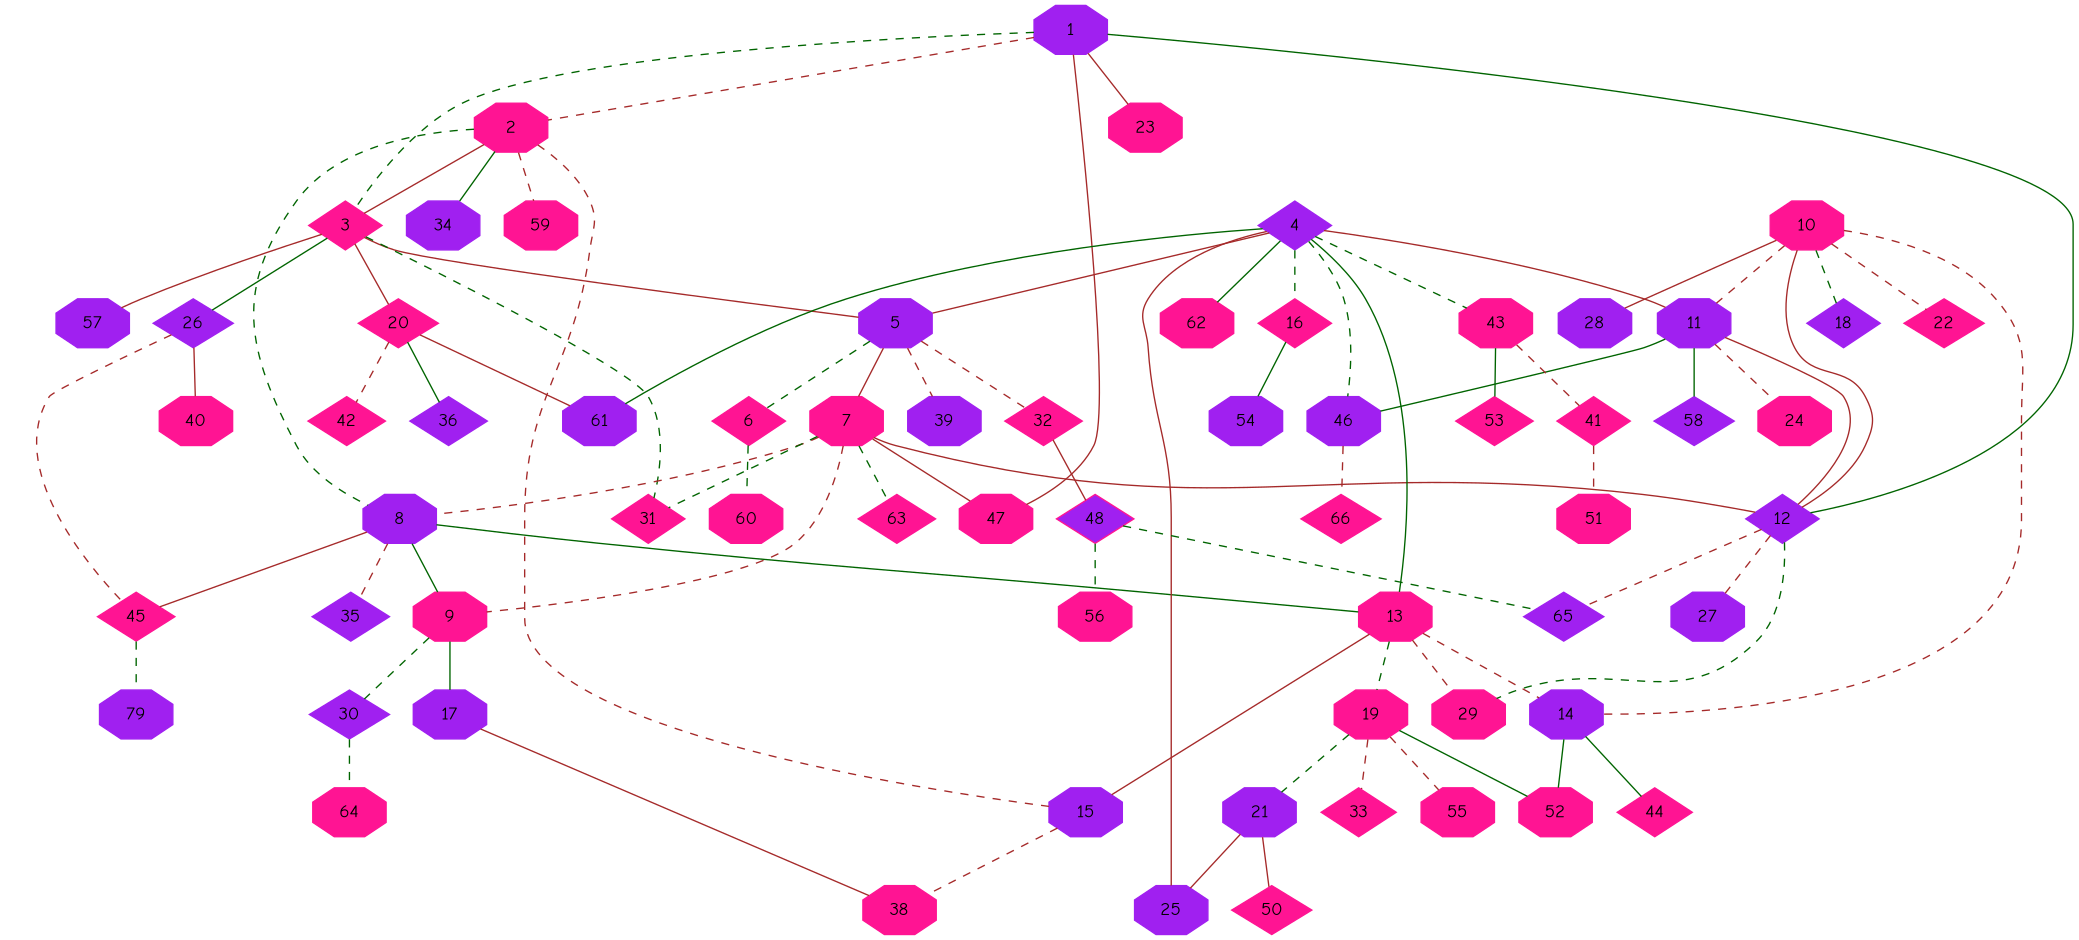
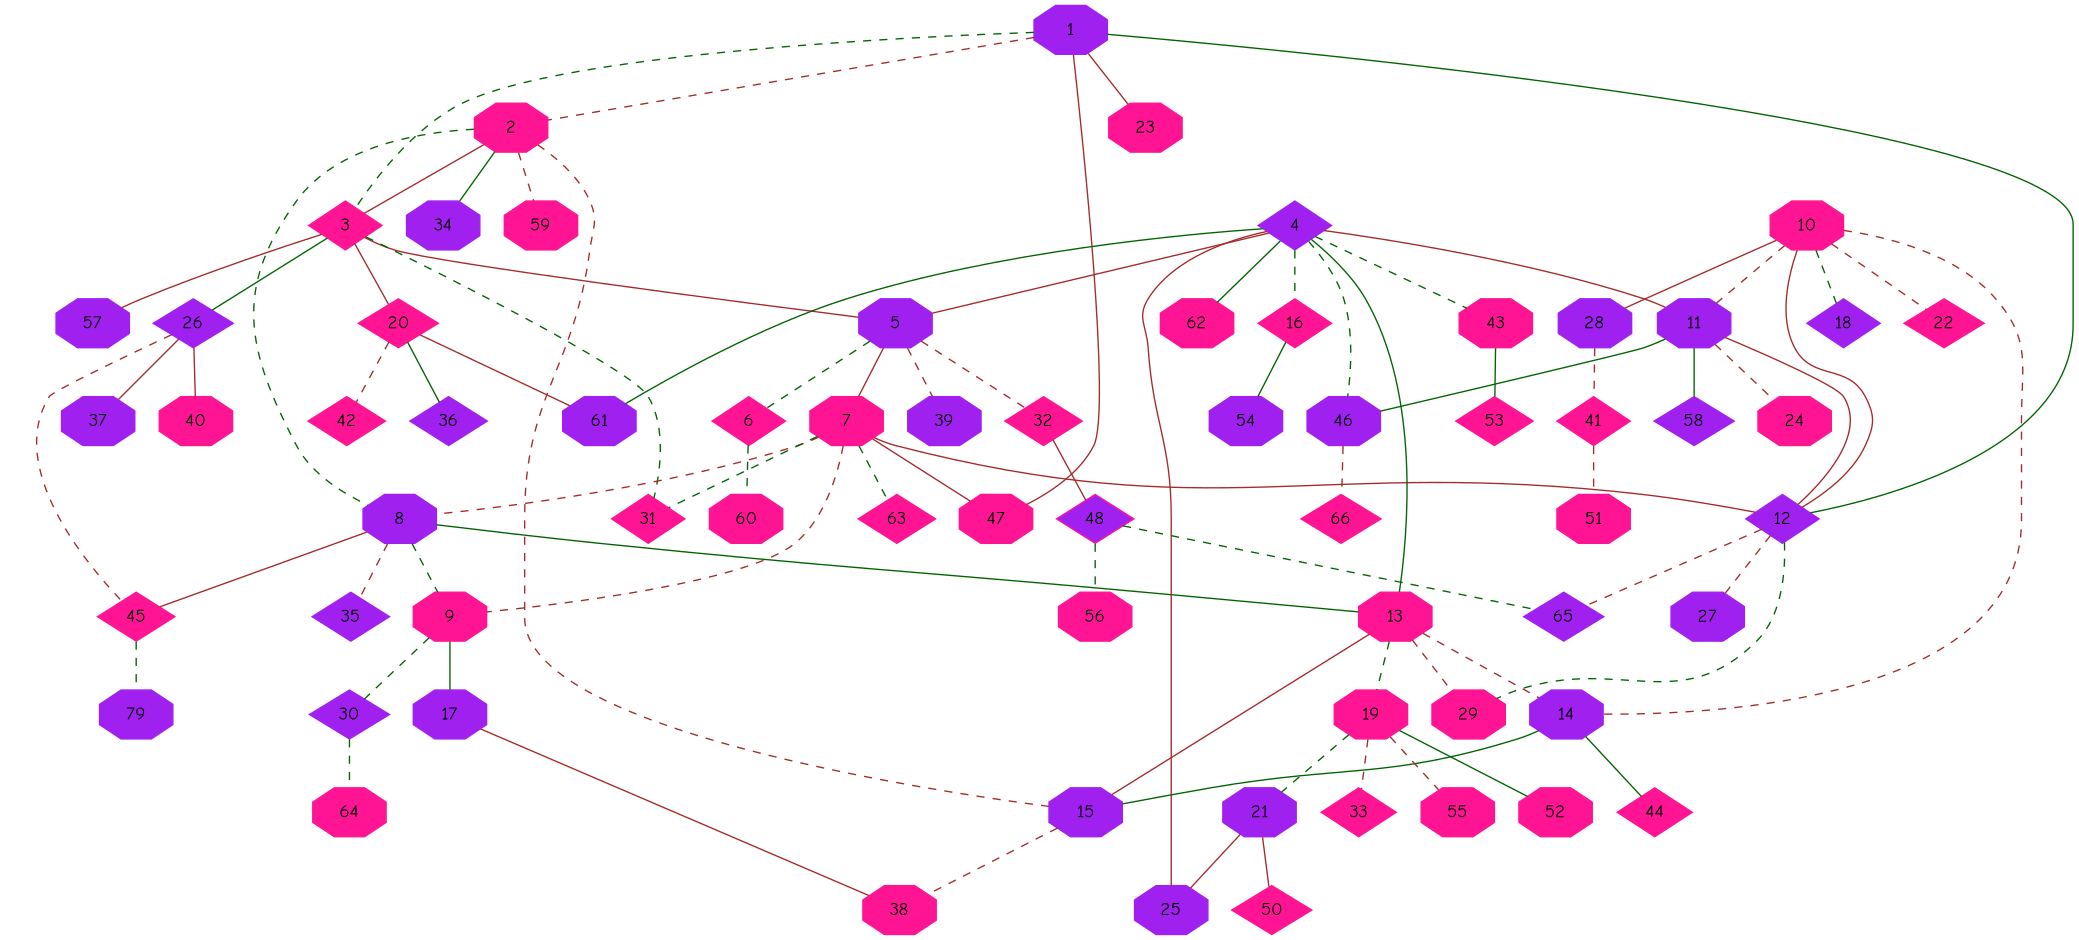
(1553, 380) -> (1594, 372)
none -> (98, 421)
(425, 568) -> (425, 568)
(1561, 764) -> (1332, 773)
